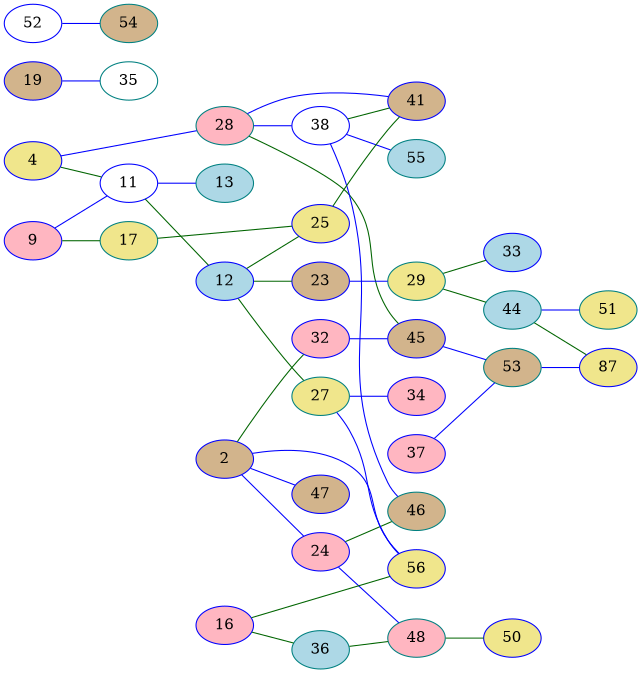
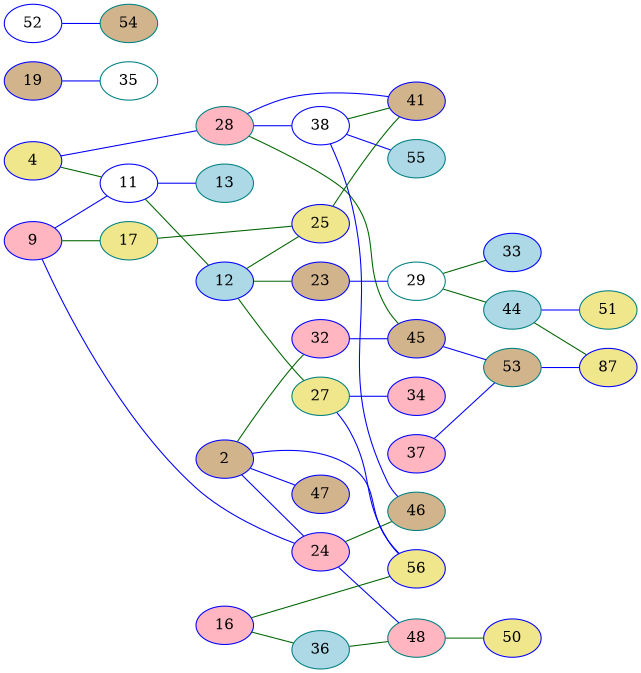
(417, 281) -> (417, 281)
none -> (141, 427)
